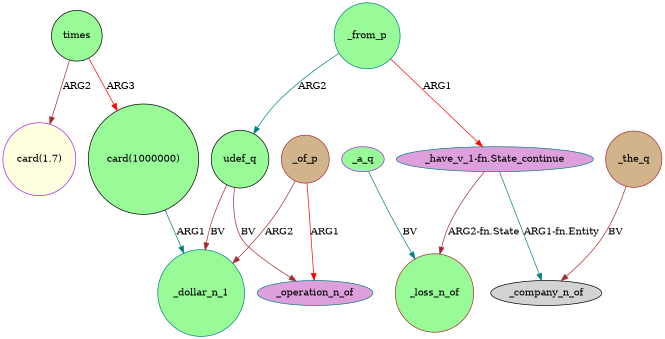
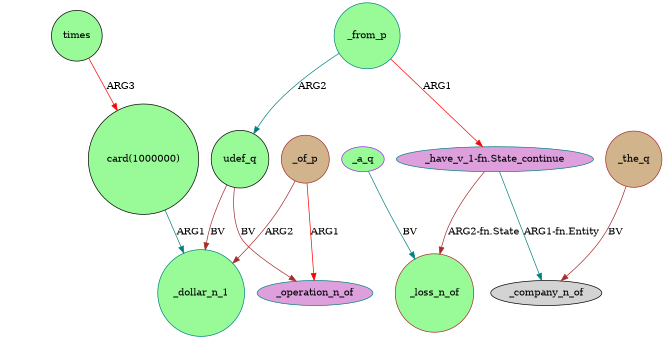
(39, 159) -> none
